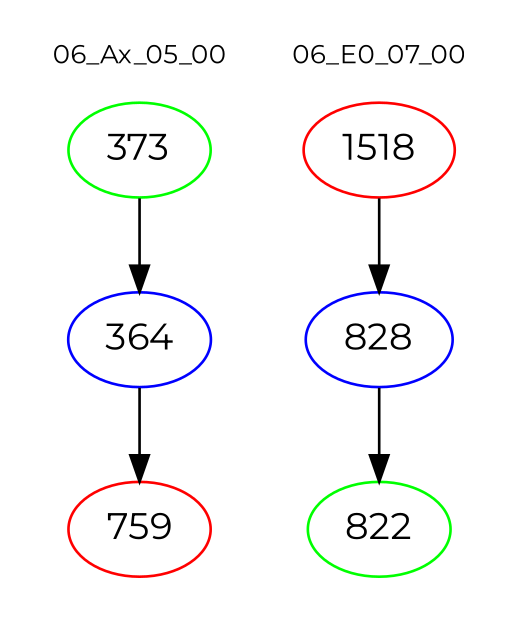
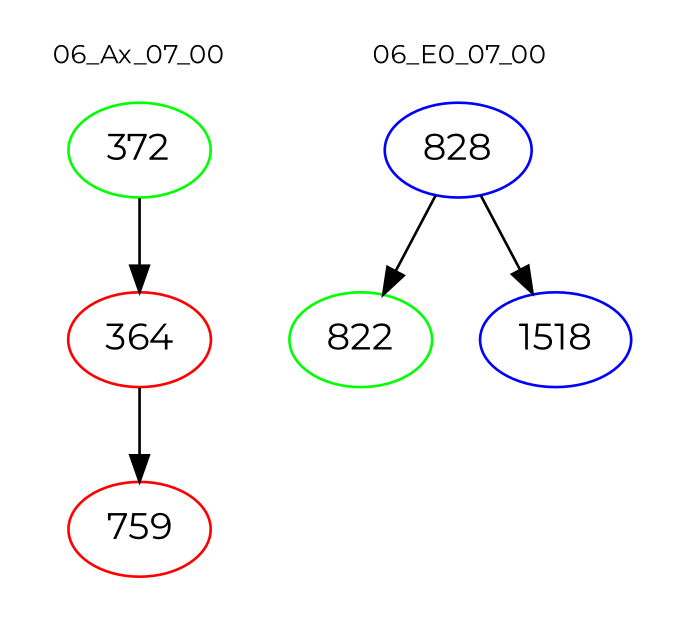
(141, 57) -> (140, 57)
(140, 150) -> (140, 150)
(379, 150) -> (556, 340)
(379, 232) -> (500, 233)
(140, 340) -> (140, 340)
